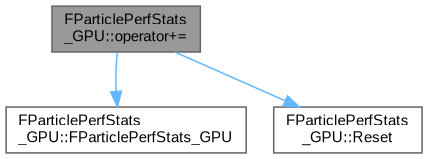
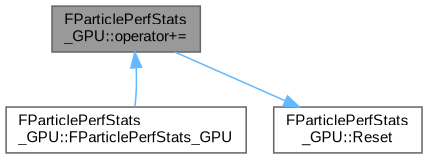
(116, 72) -> (136, 87)
